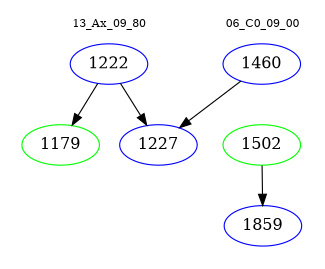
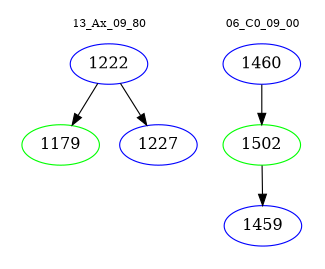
(221, 96) -> (262, 99)
(263, 226) -> (263, 226)
